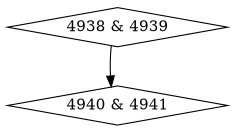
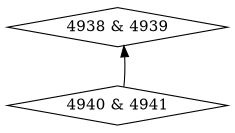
(110, 61) -> (125, 72)
